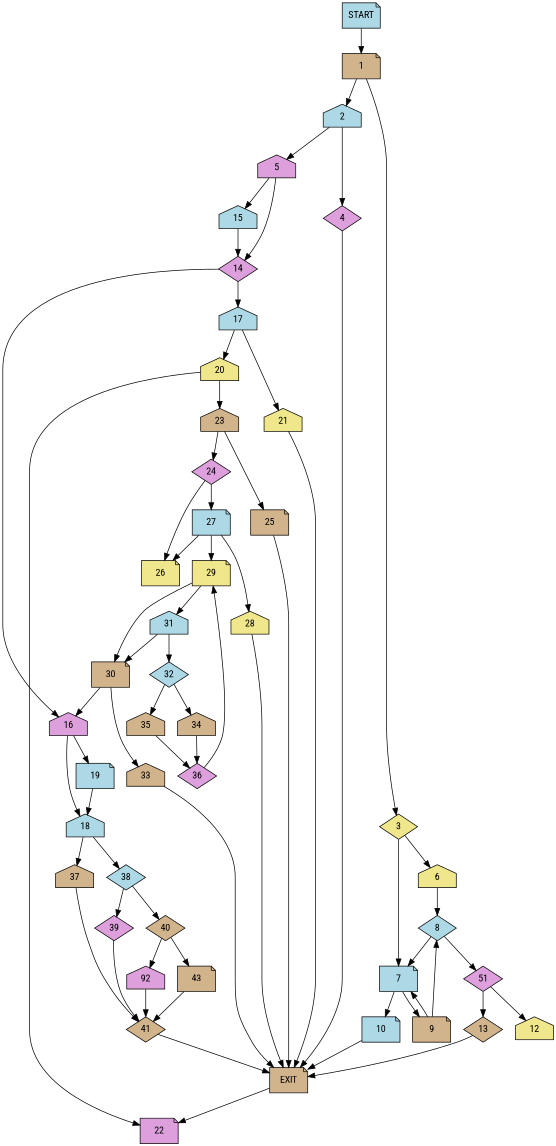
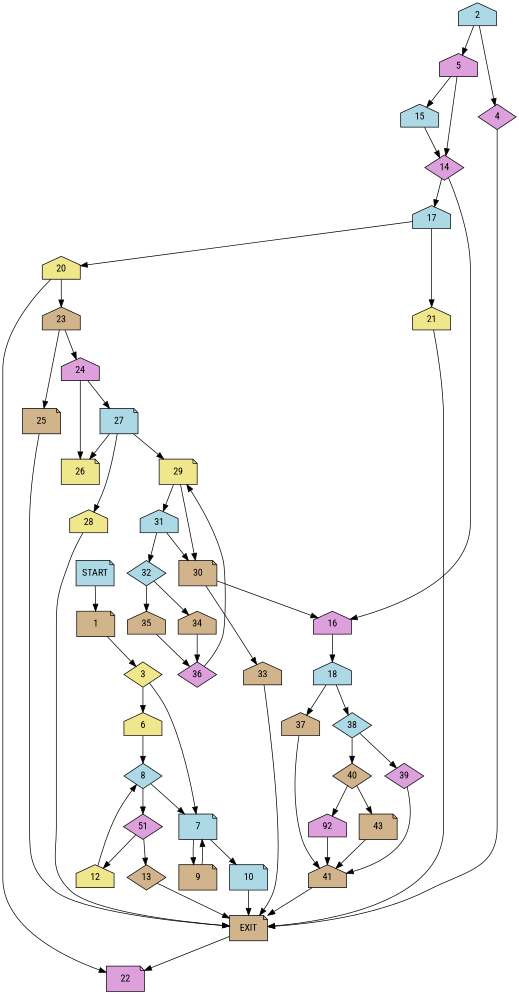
(353, 89) -> none
(211, 472) -> (80, 370)
(95, 776) -> none
(434, 982) -> (111, 826)
(146, 1029) -> (327, 877)
